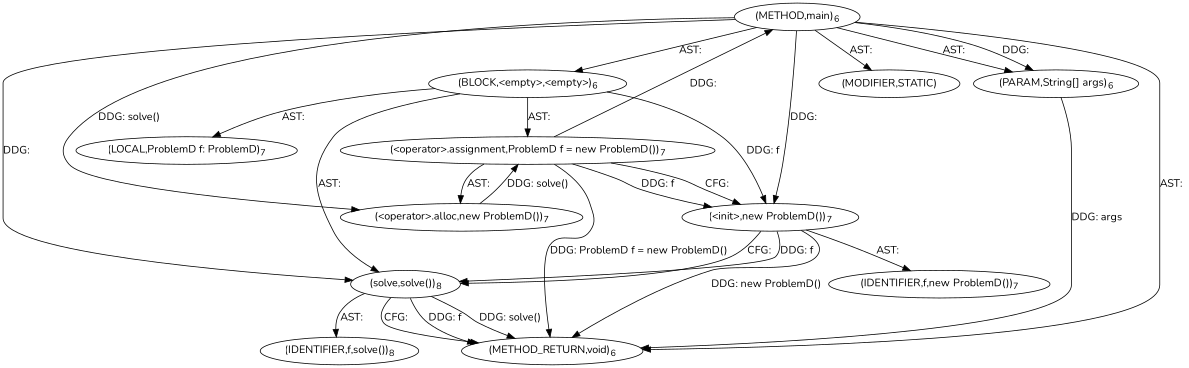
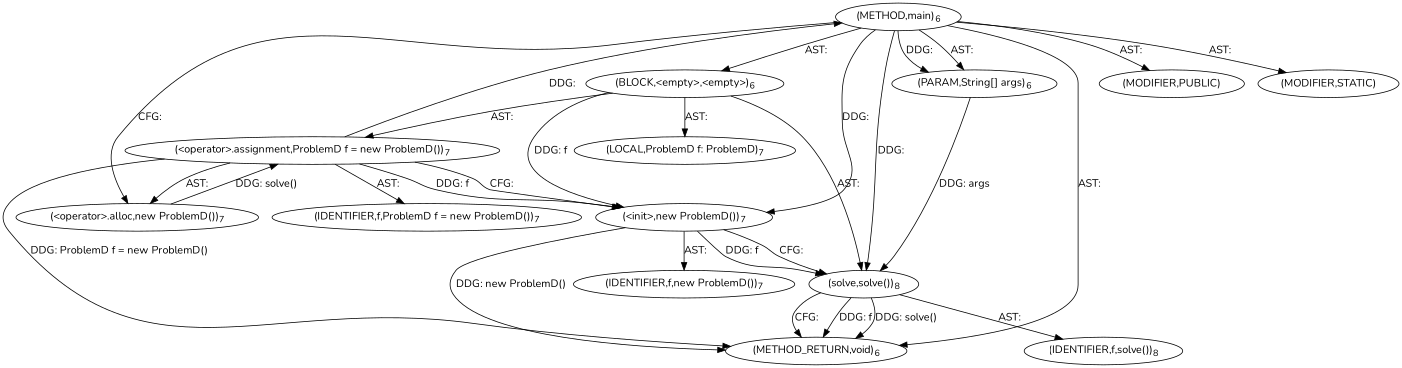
none -> (1172, 84)
(129, 117) -> (151, 117)
none -> (427, 217)
(959, 324) -> (935, 185)
